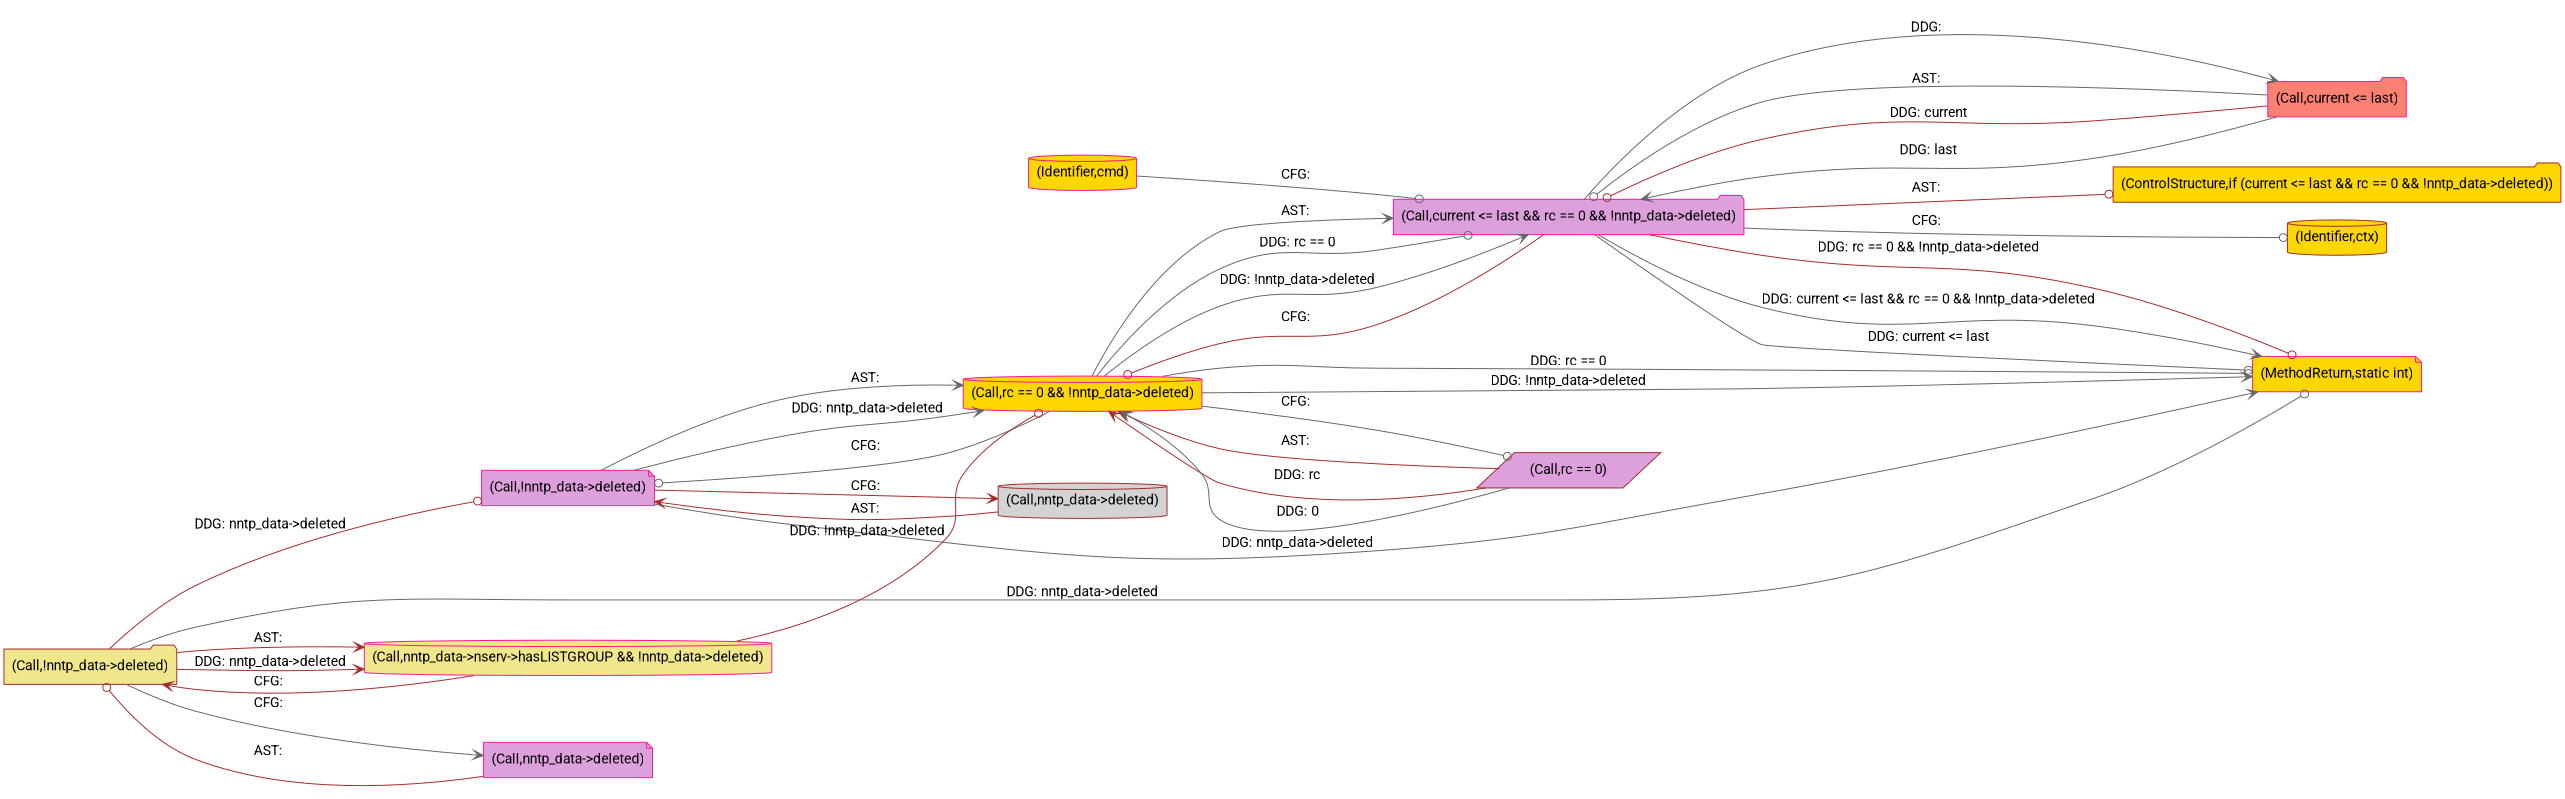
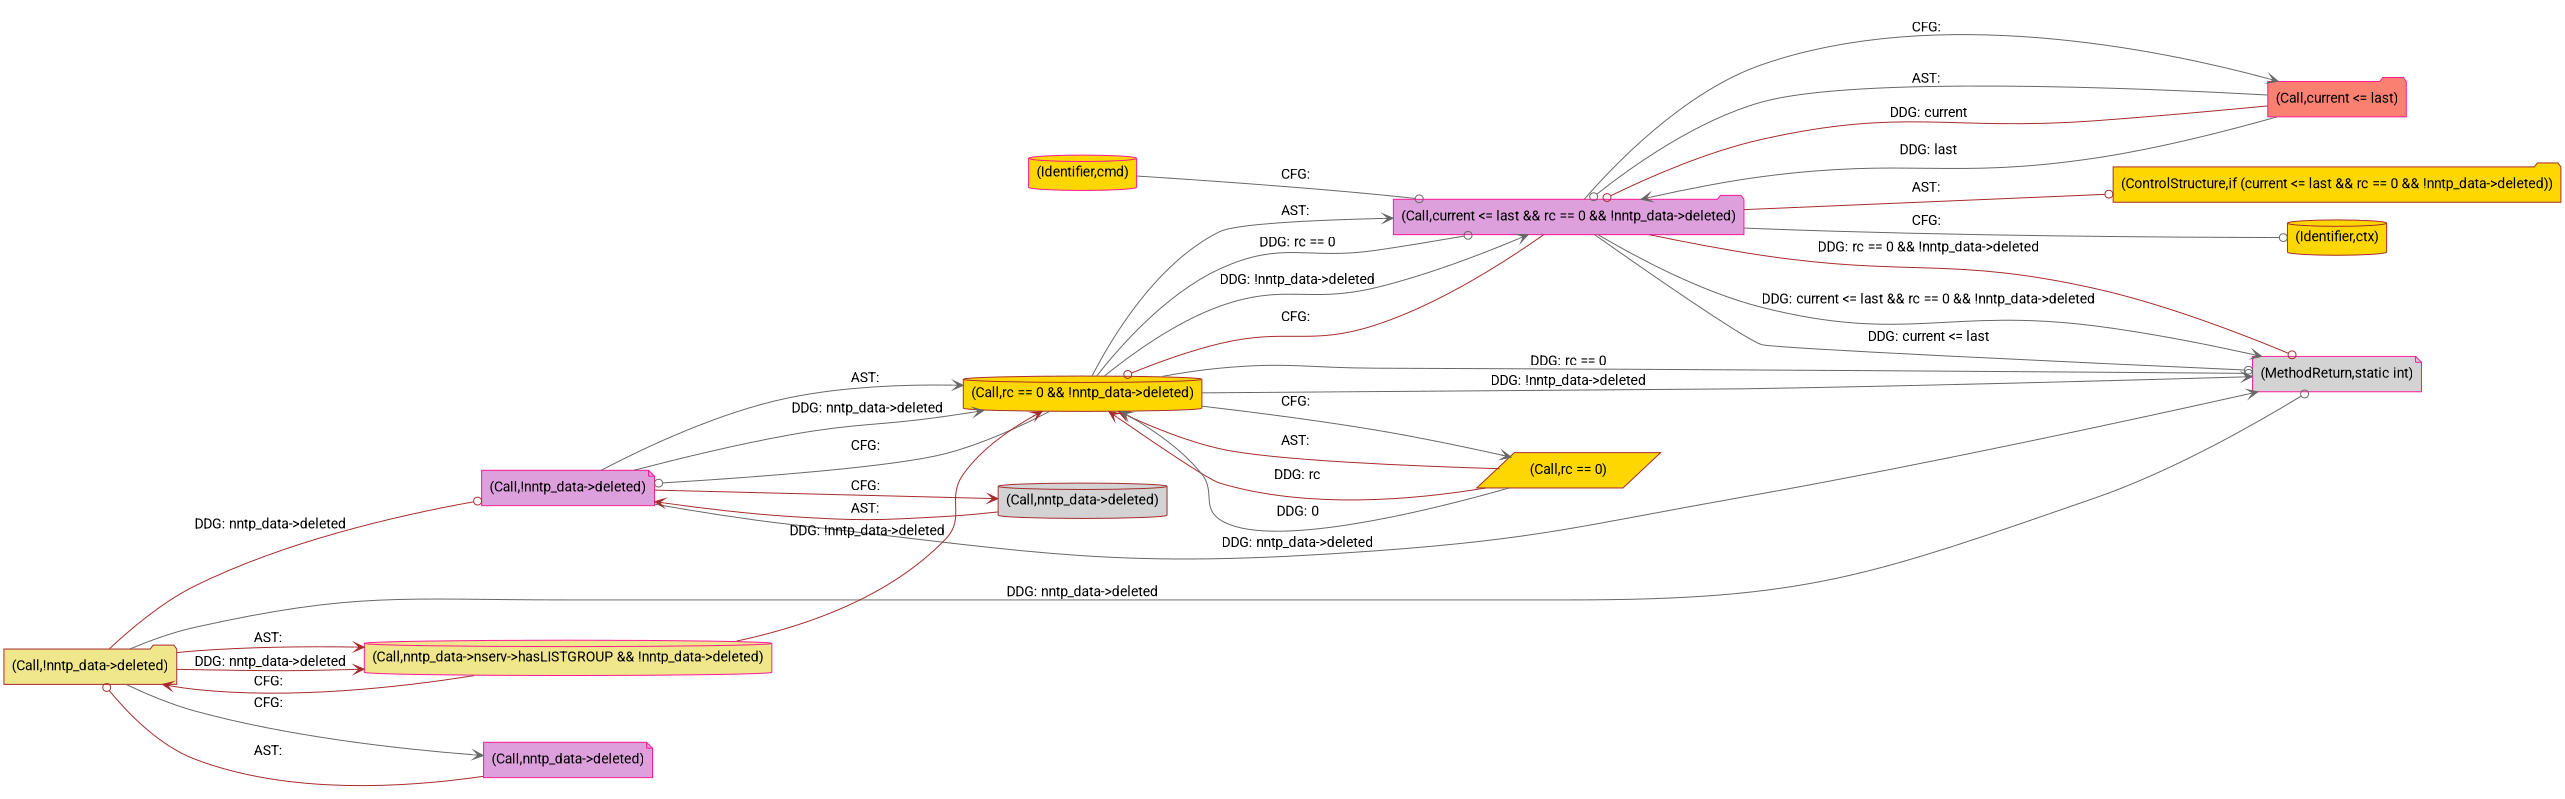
(1929, 28) -> (1929, 28)
(2337, 374) -> (2337, 374)
(1083, 394) -> (1083, 394)
(1354, 426) -> (1354, 426)
(1569, 470) -> (1569, 470)
(918, 563) -> (918, 563)
